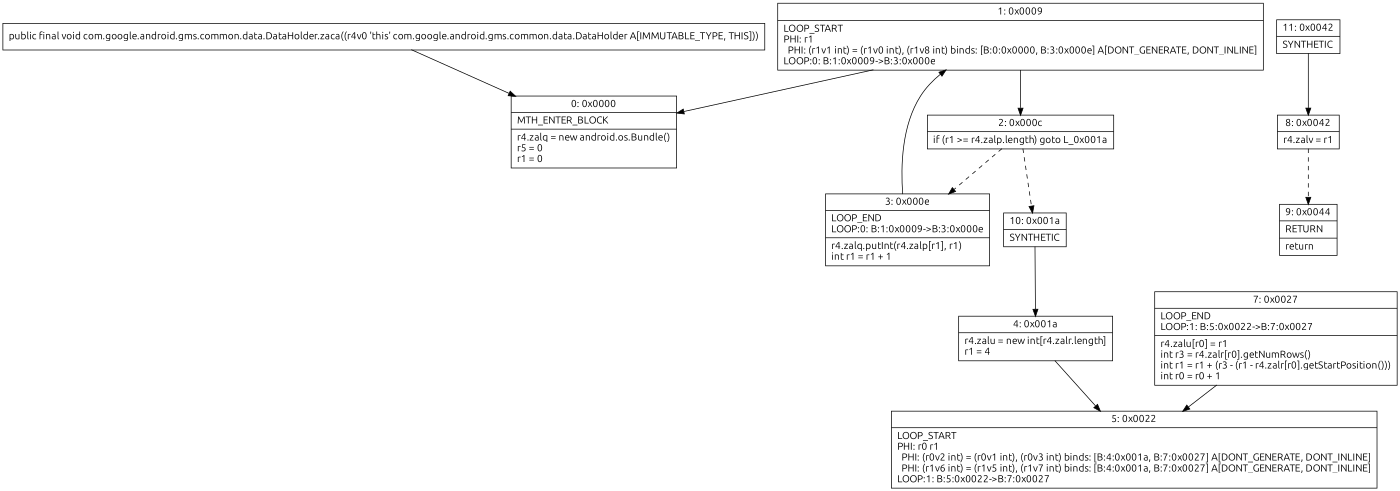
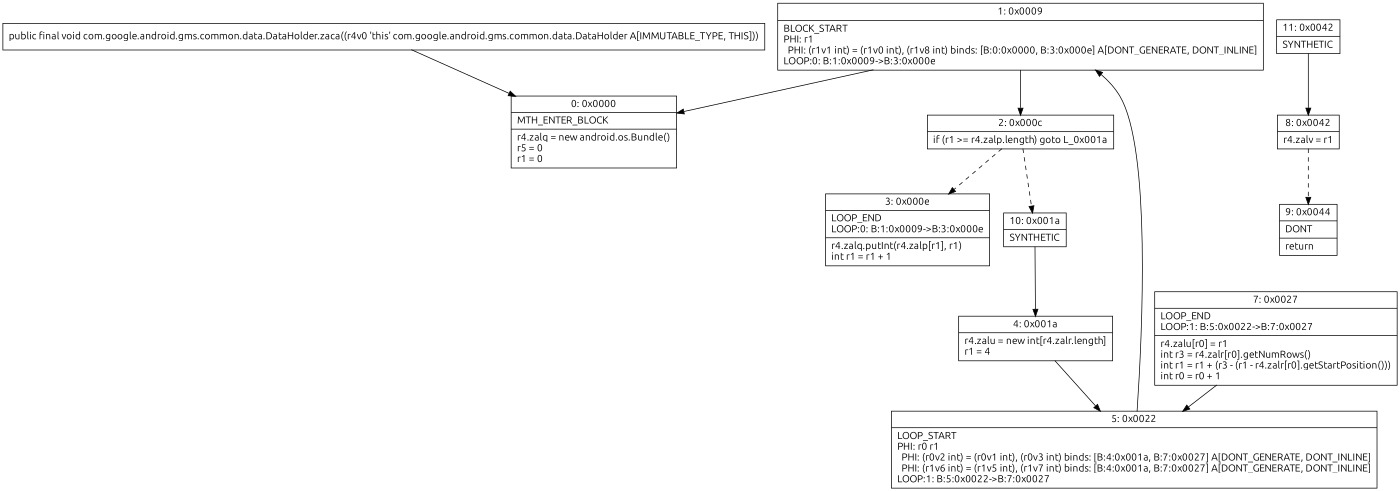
(813, 29) -> (816, 29)
(907, 129) -> (1142, 238)
(1304, 229) -> (1299, 229)
